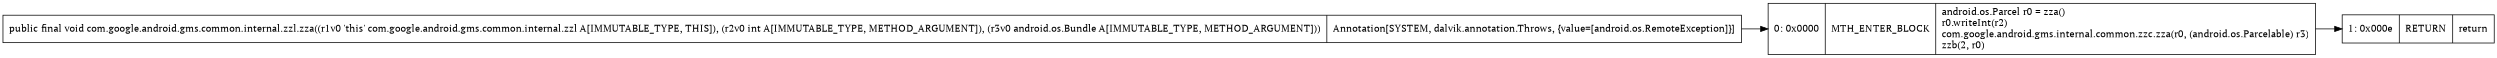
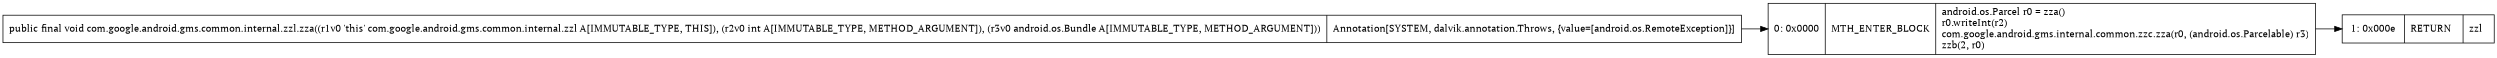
(2473, 29) -> (2476, 29)
